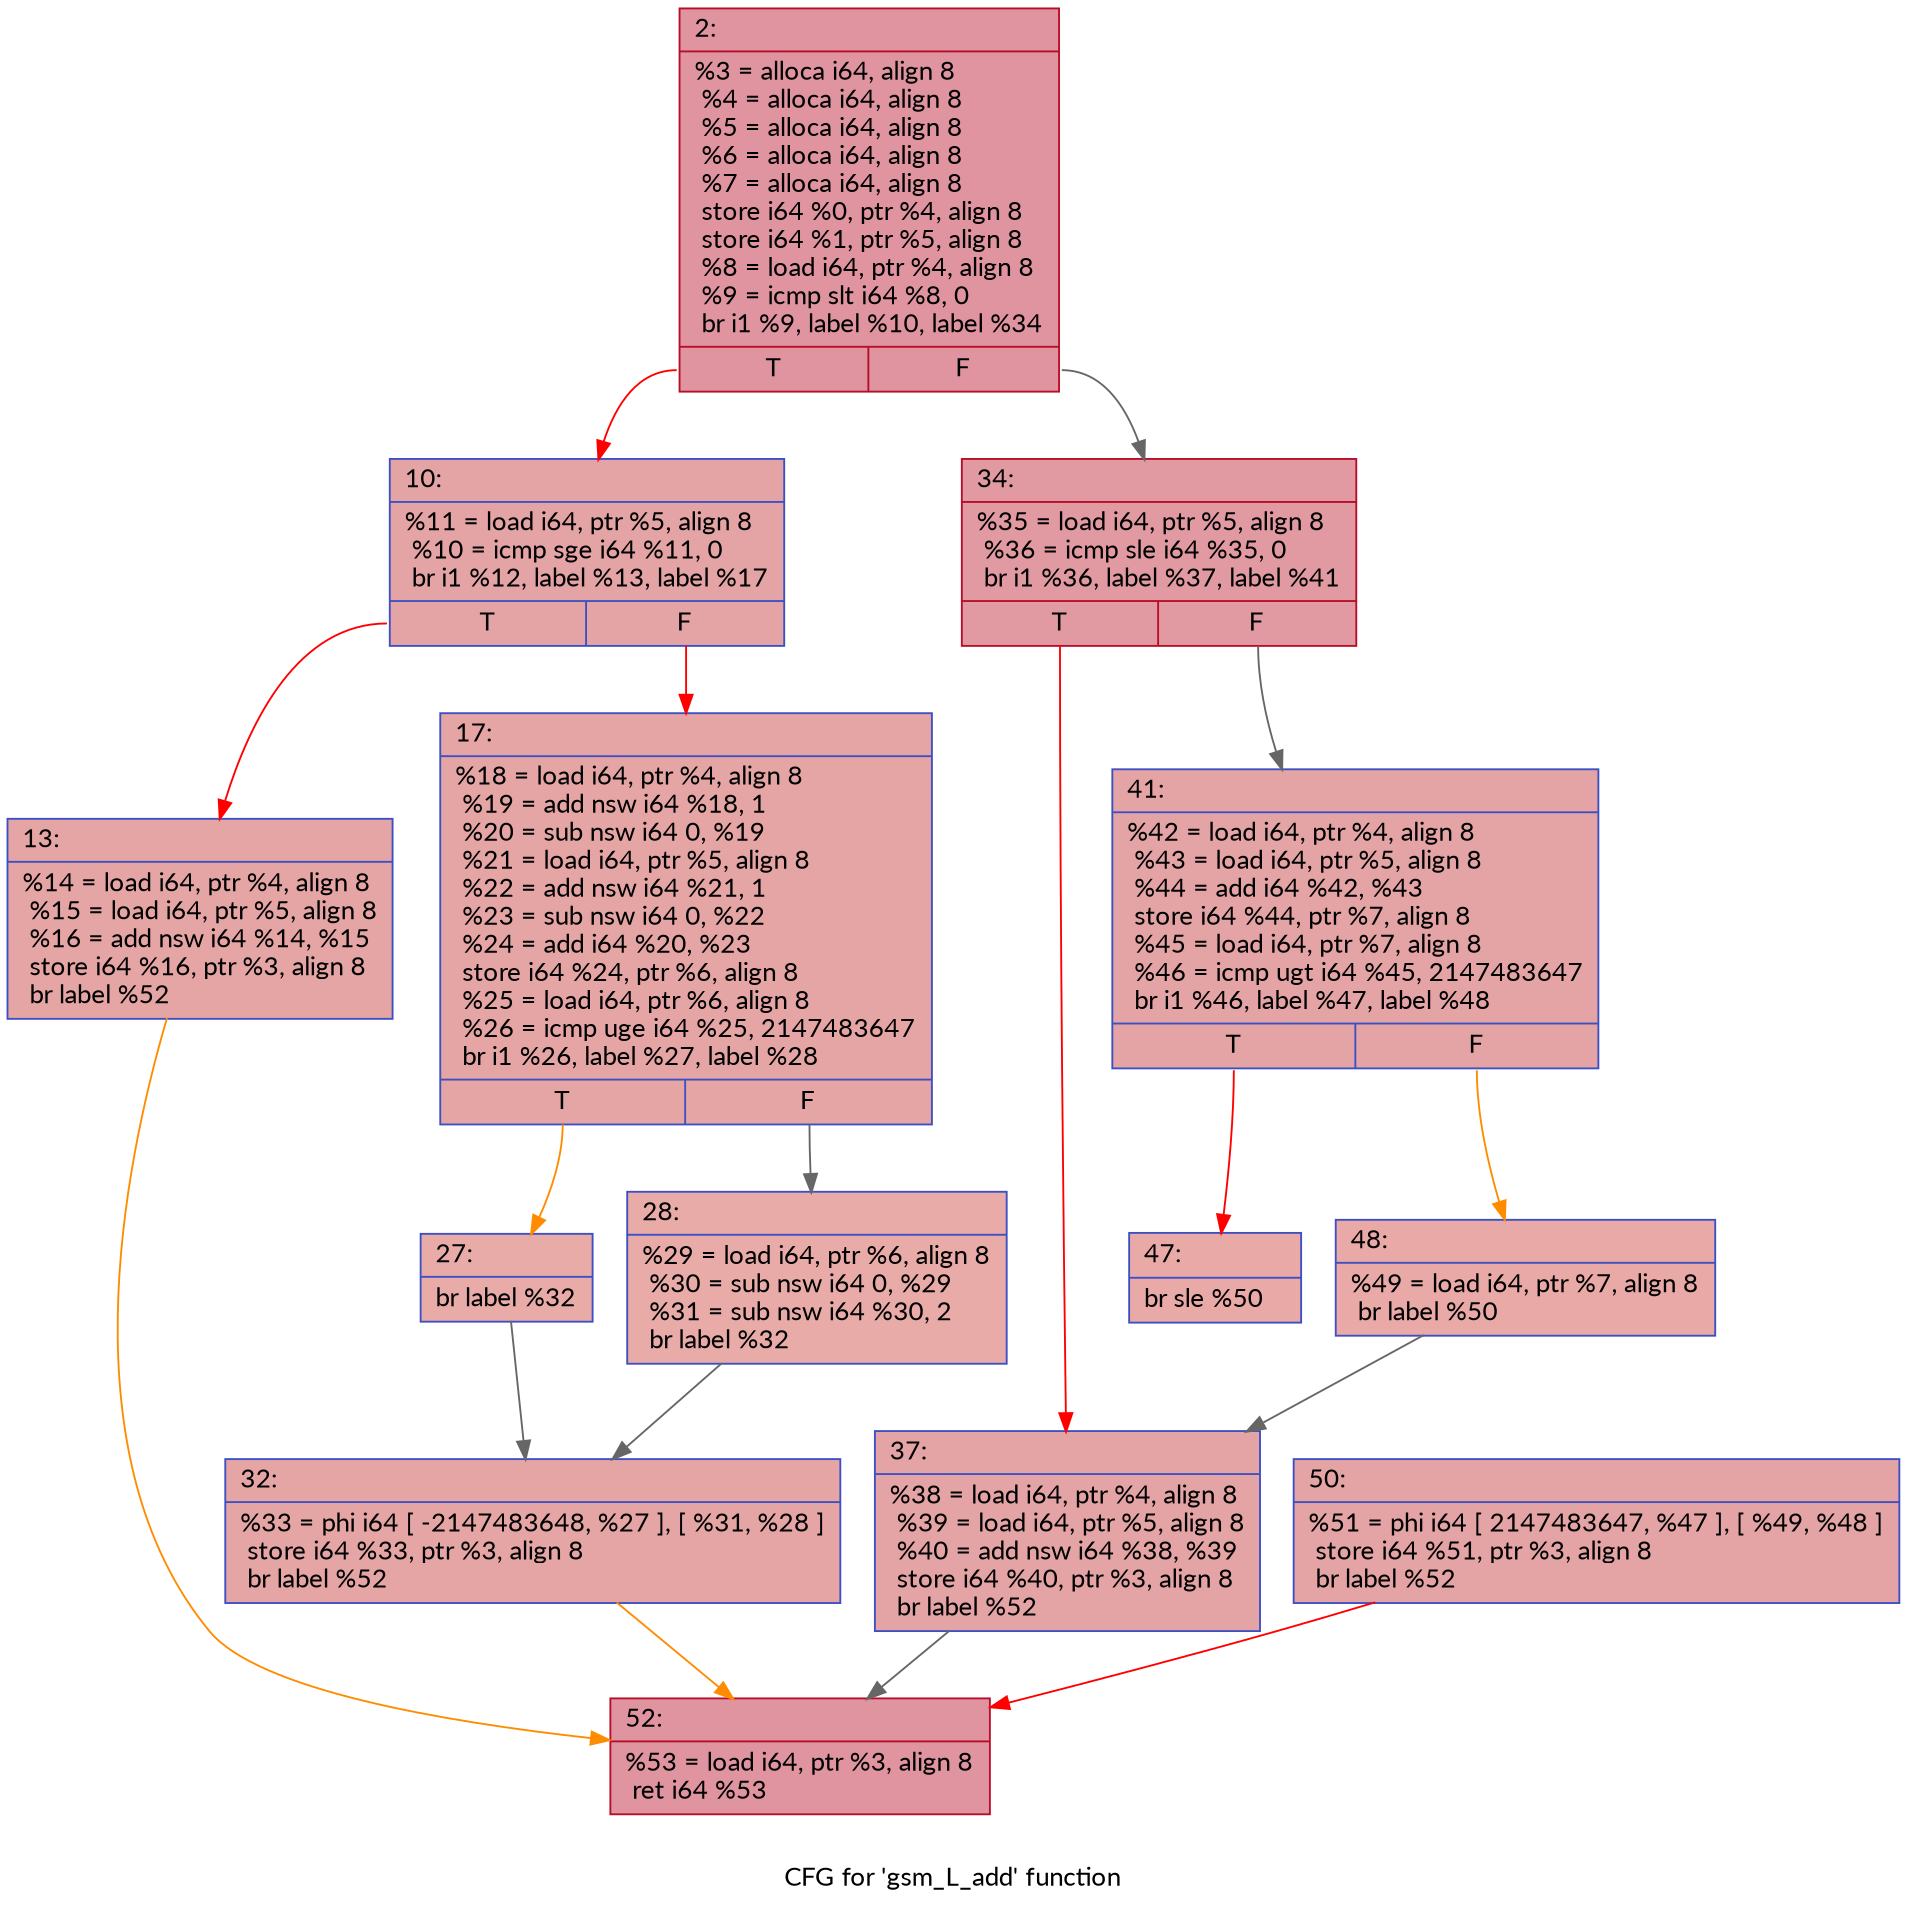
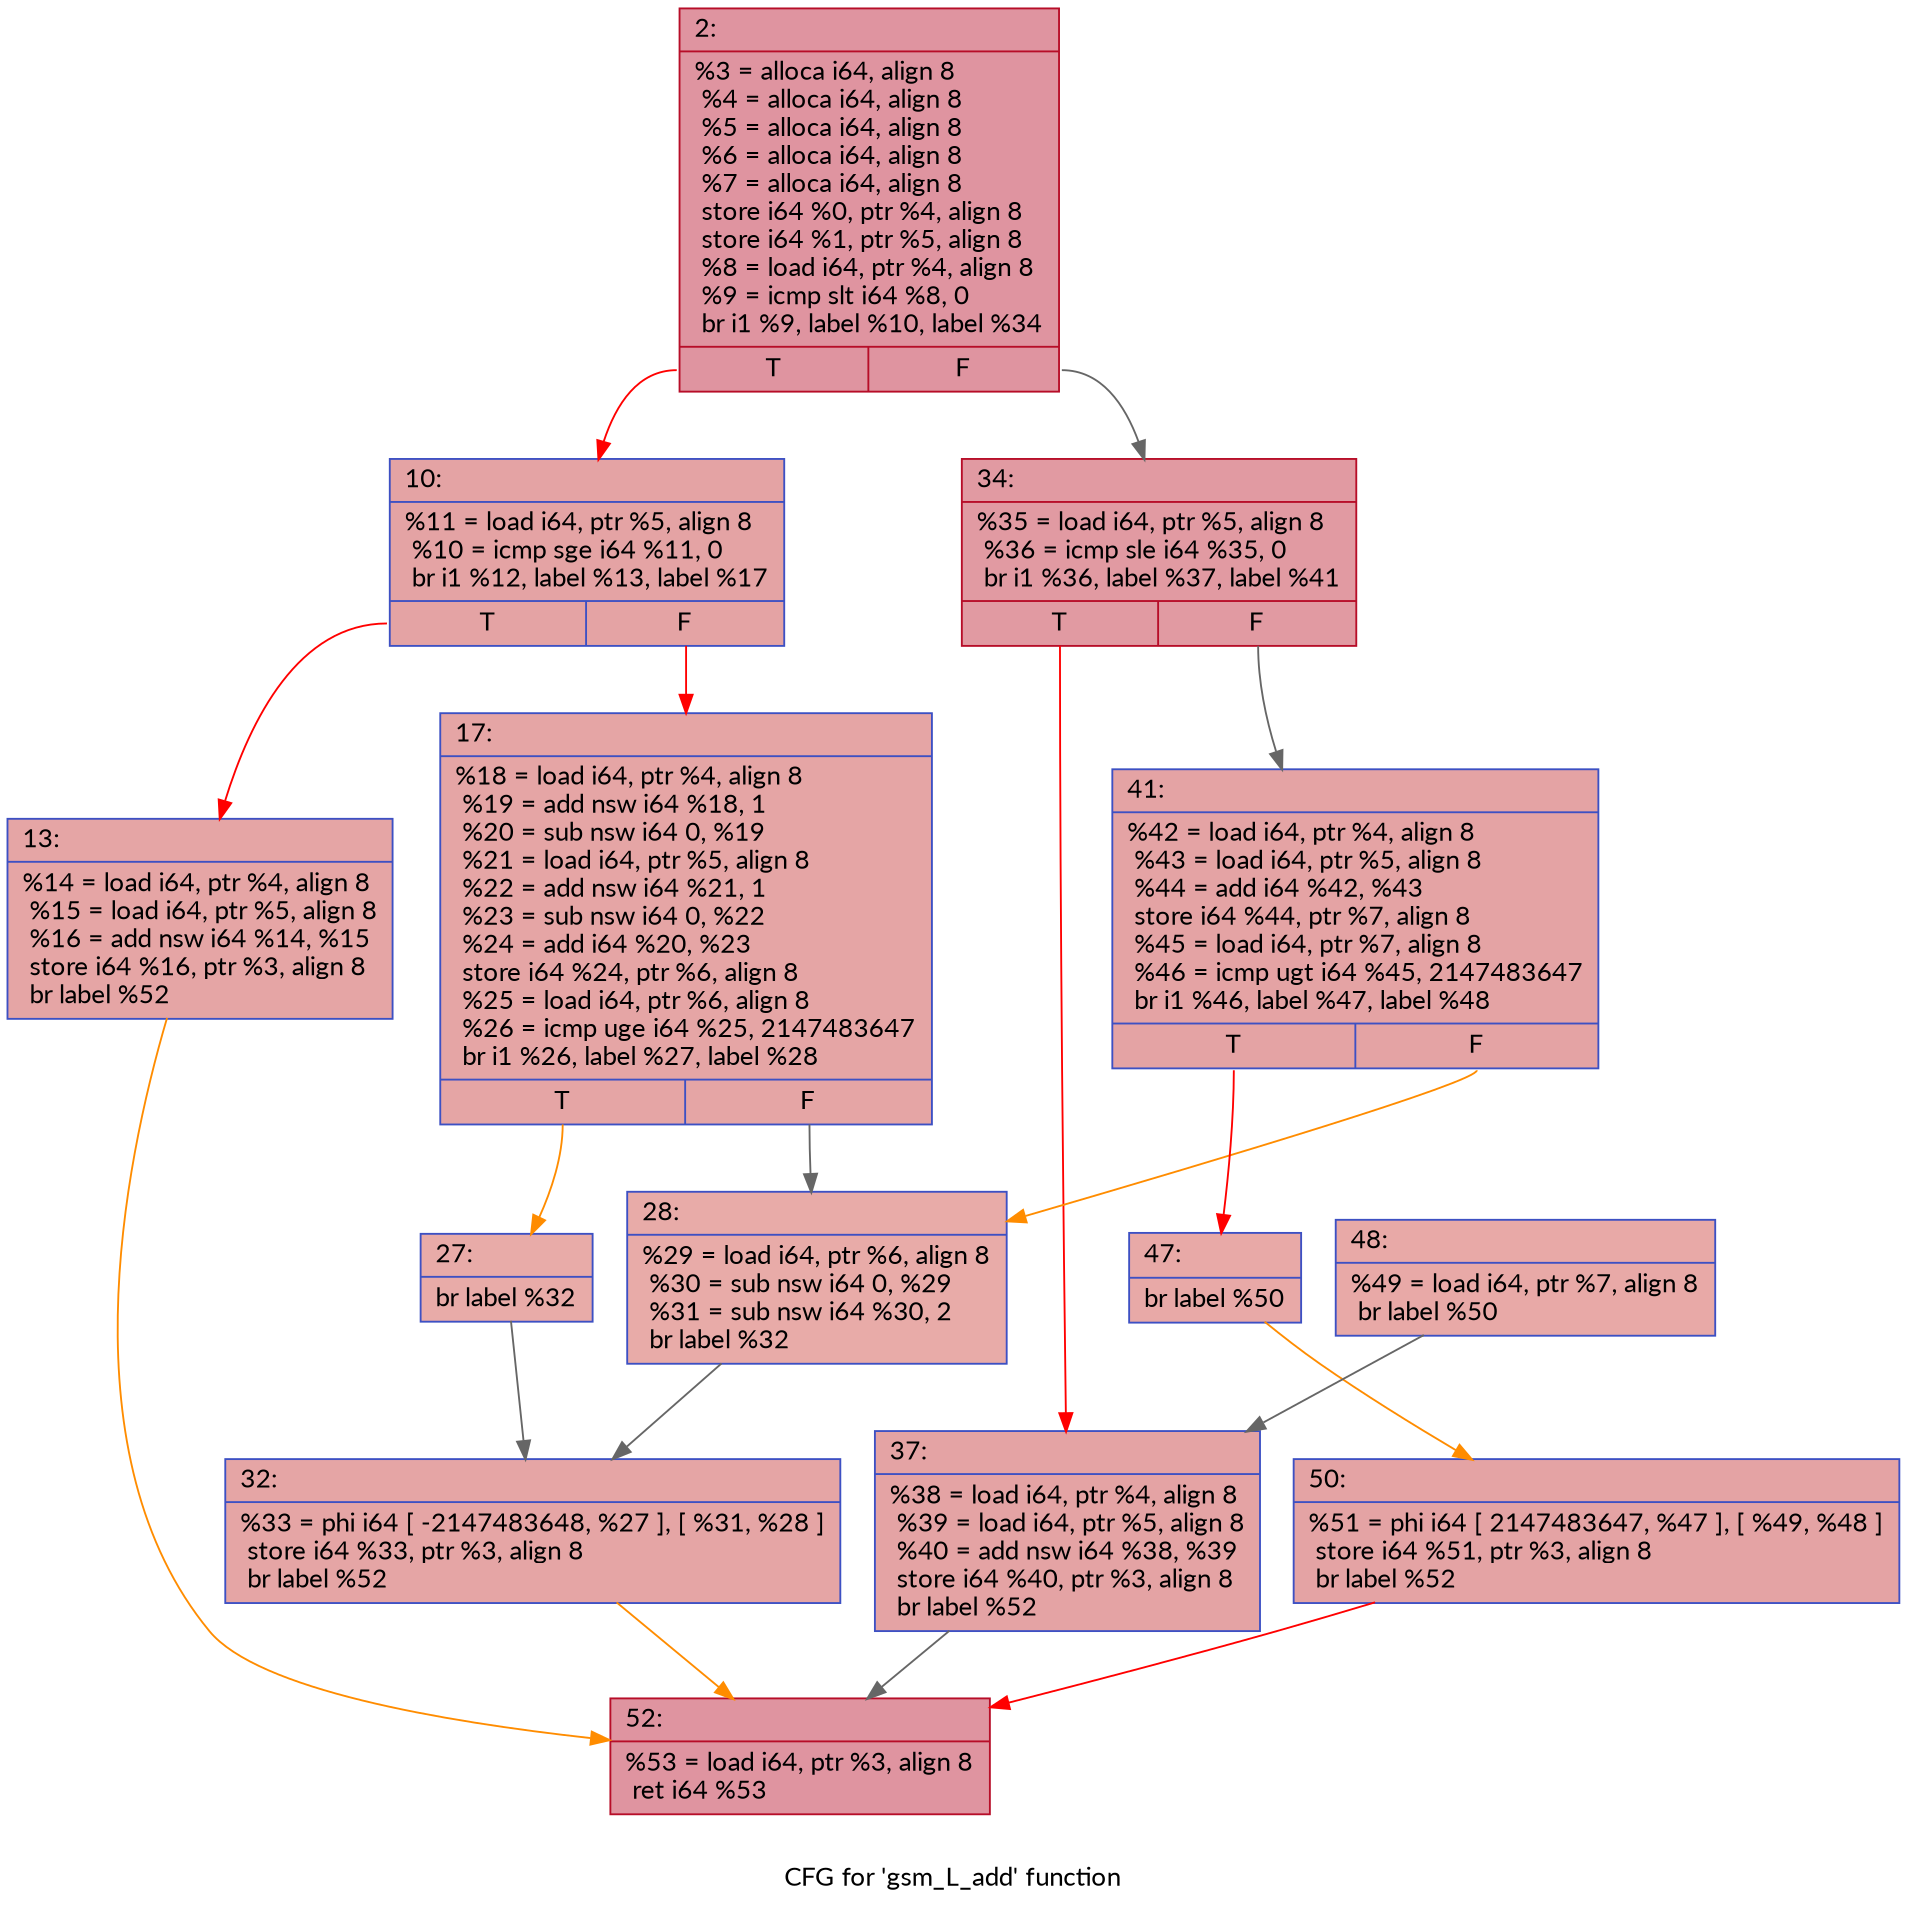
(1484, 1137) -> (1253, 1148)
(1204, 1299) -> (1215, 1299)
none -> (1358, 1390)
